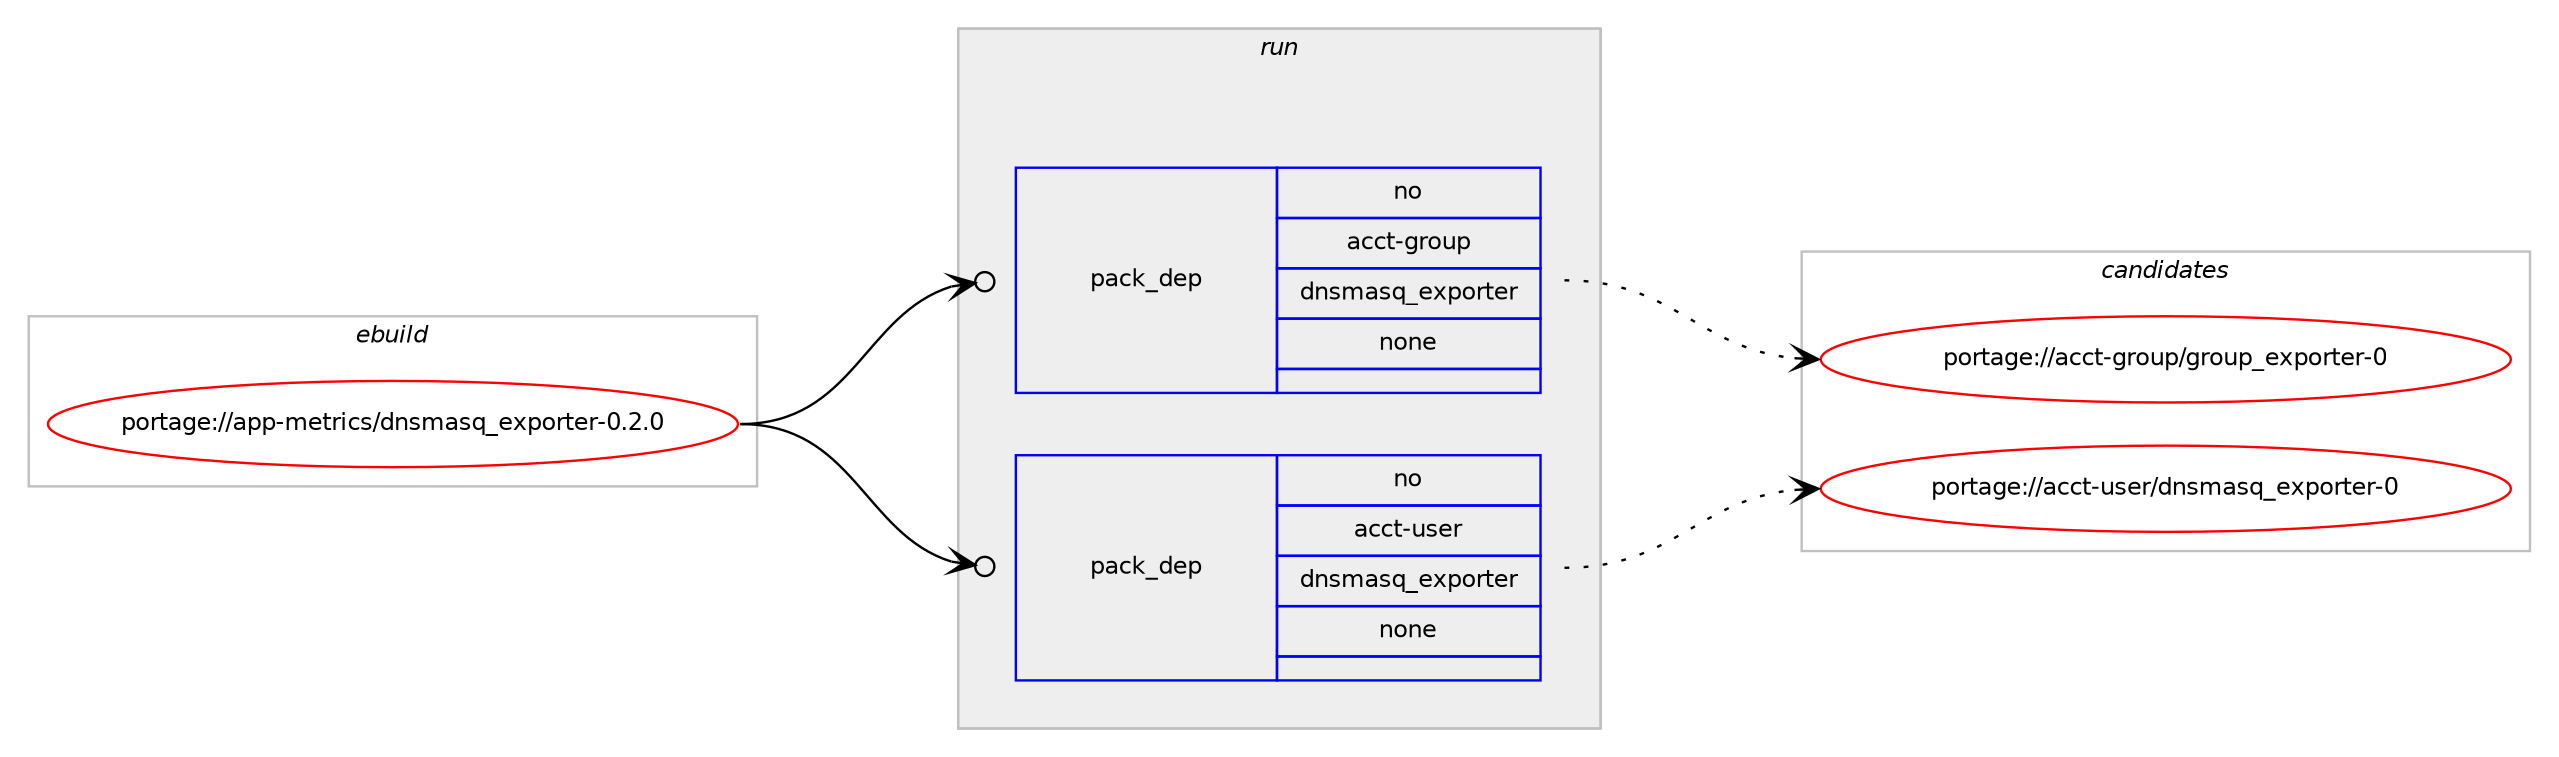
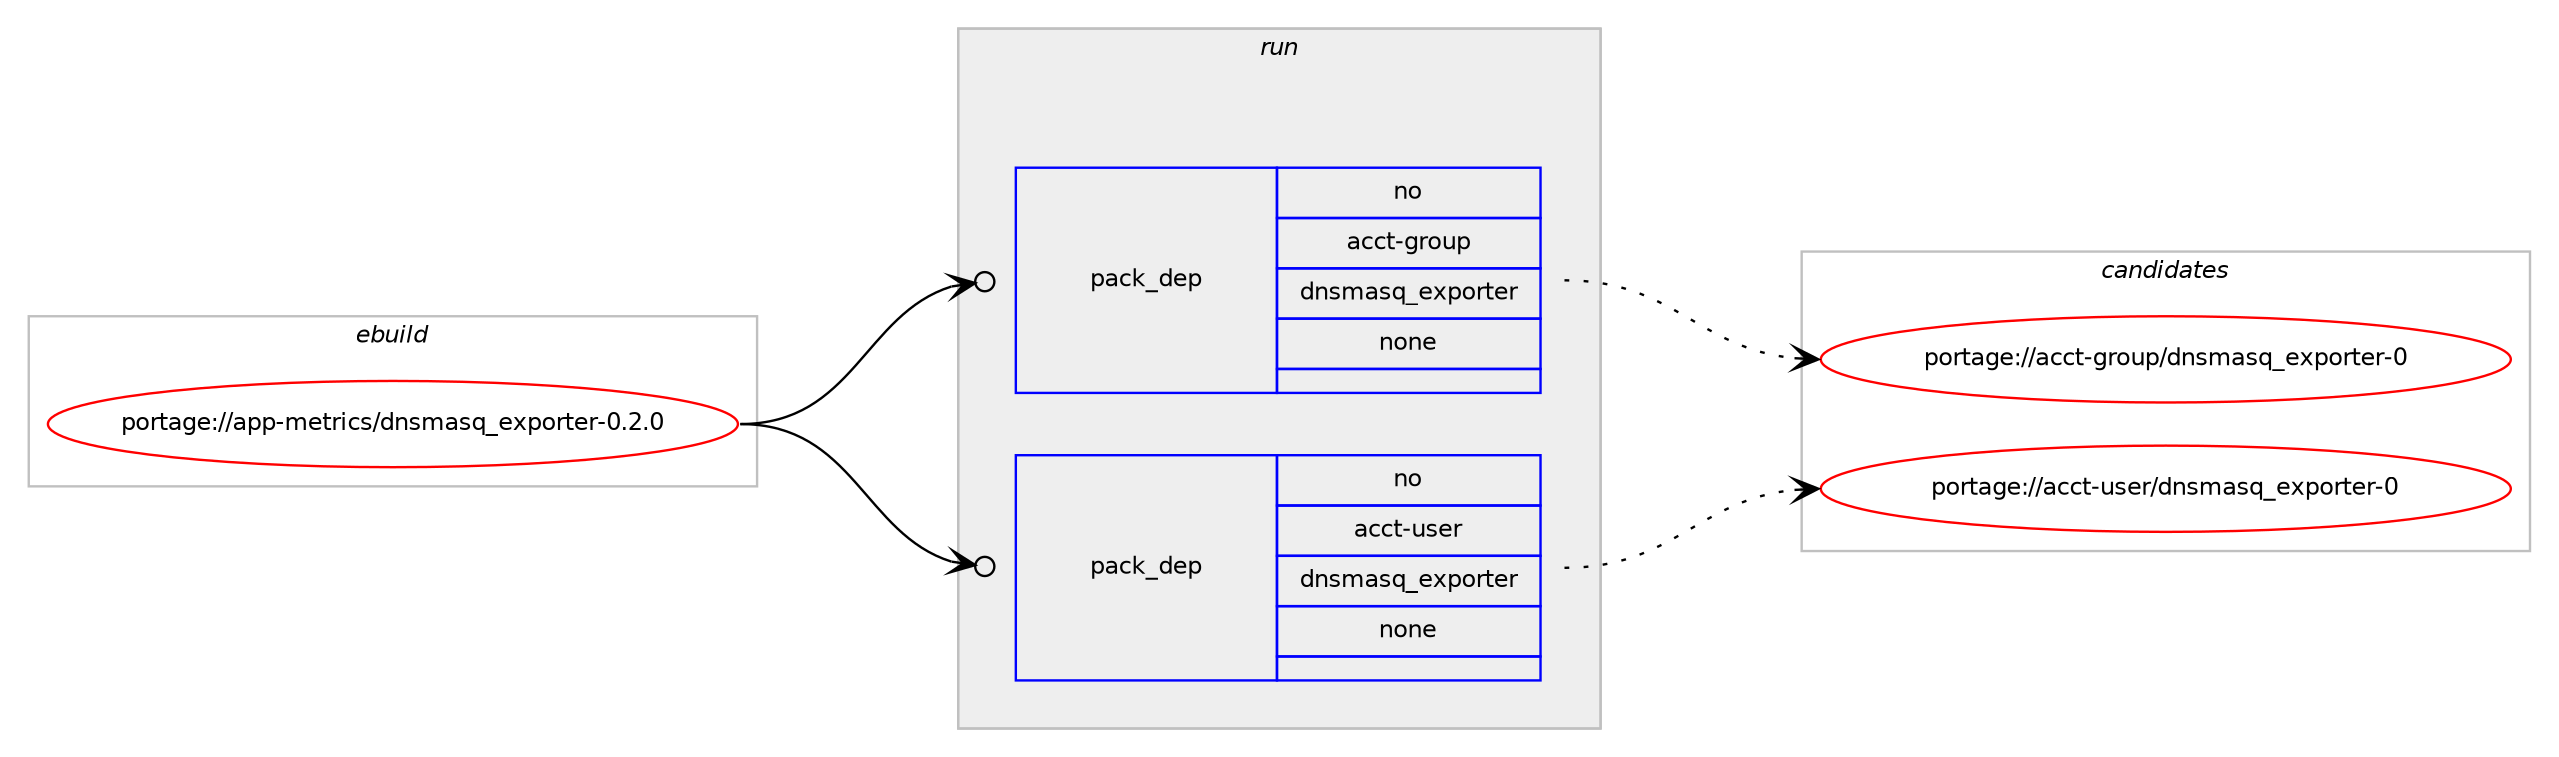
(2166, 359) -> (2166, 359)
